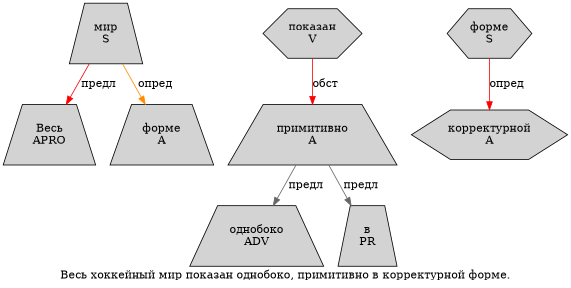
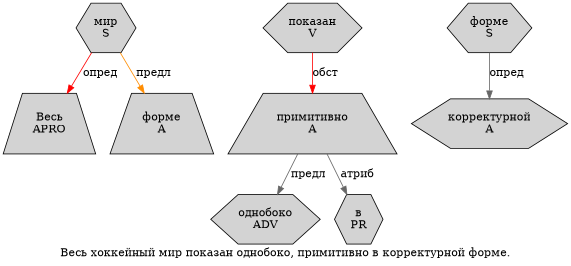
(106, 33) -> (106, 28)
(489, 80) -> (489, 72)
(99, 84) -> (100, 73)
(155, 84) -> (154, 73)
(361, 185) -> (358, 174)
(257, 236) -> (265, 219)
(368, 236) -> (359, 219)
